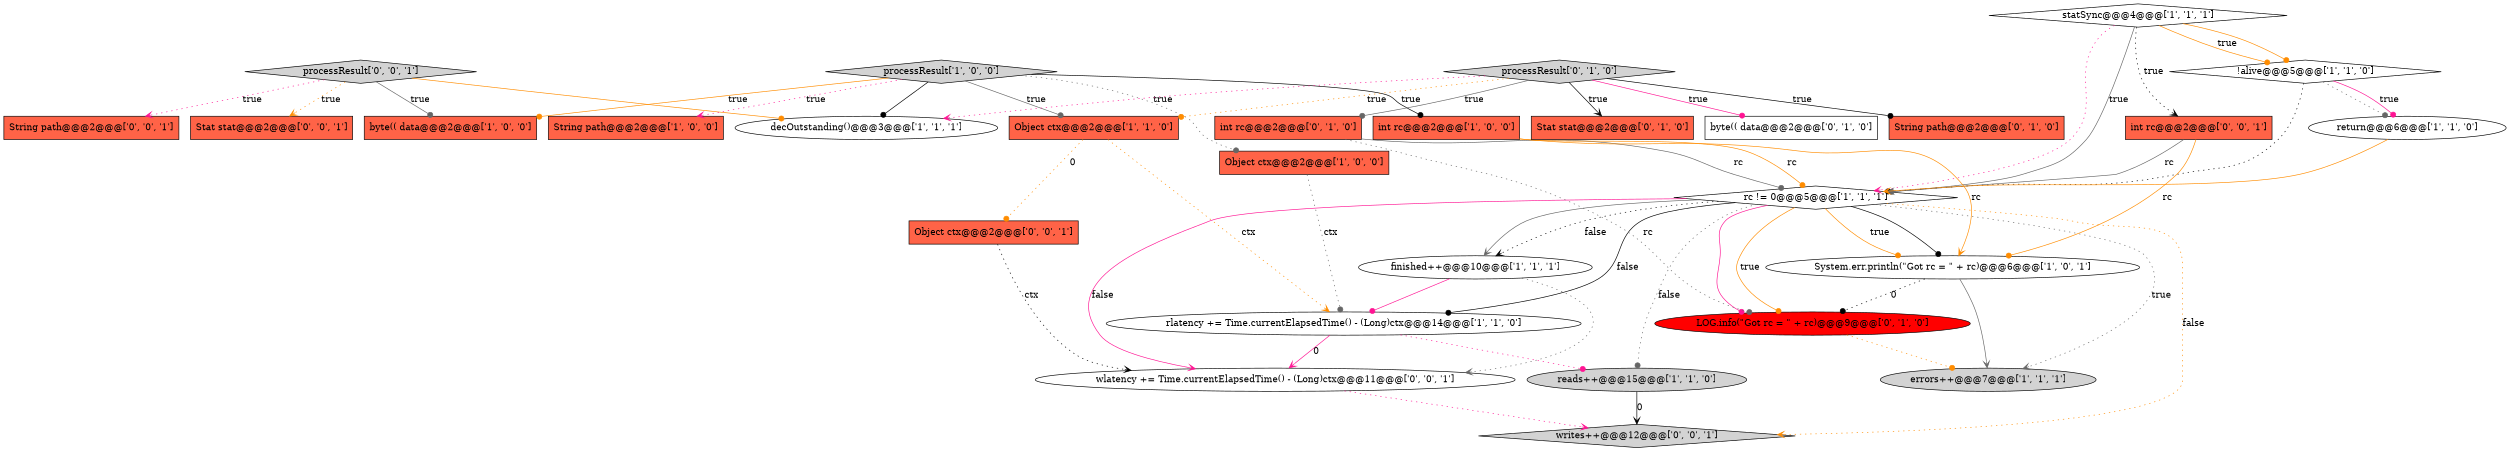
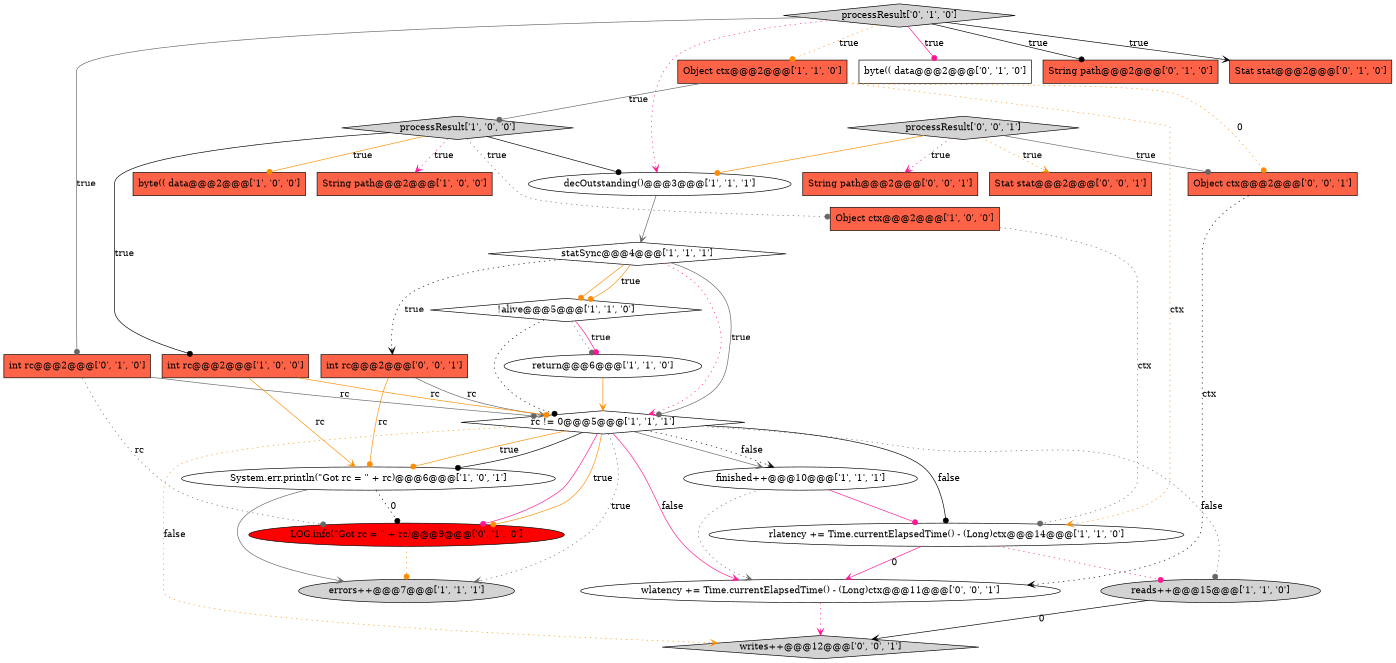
(402, 98) -> (1104, 154)
(1012, 98) -> (602, 101)
none -> (649, 216)
